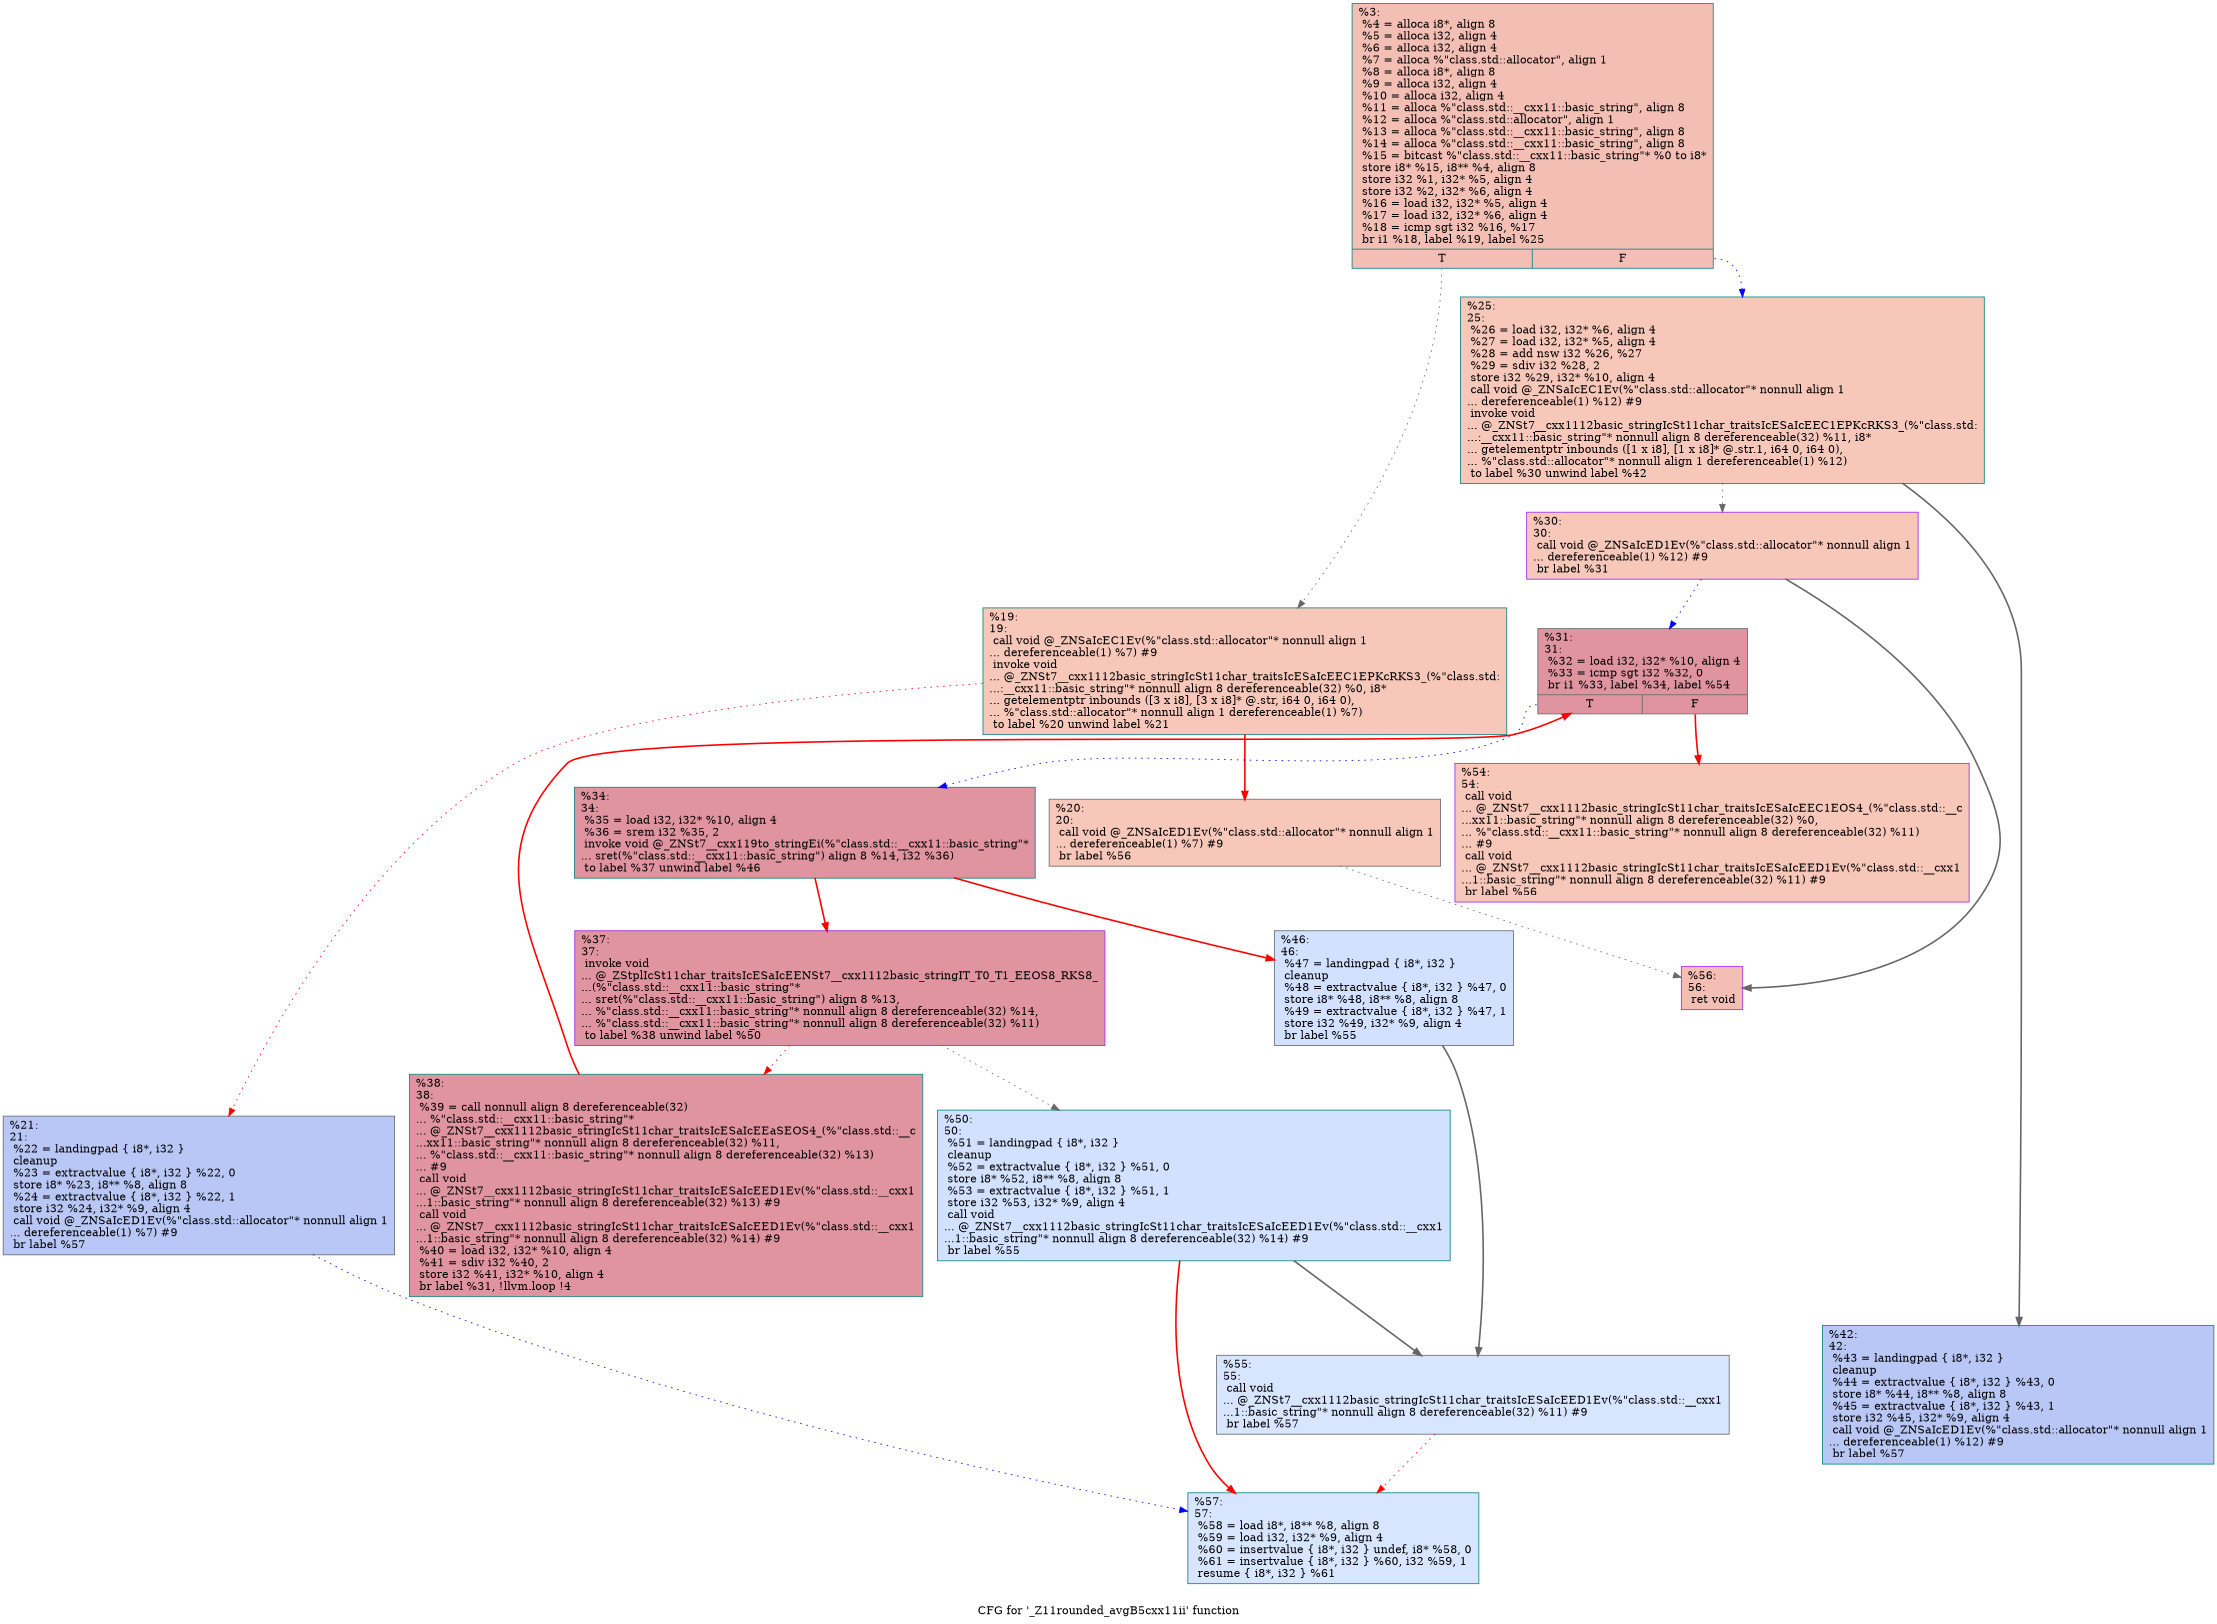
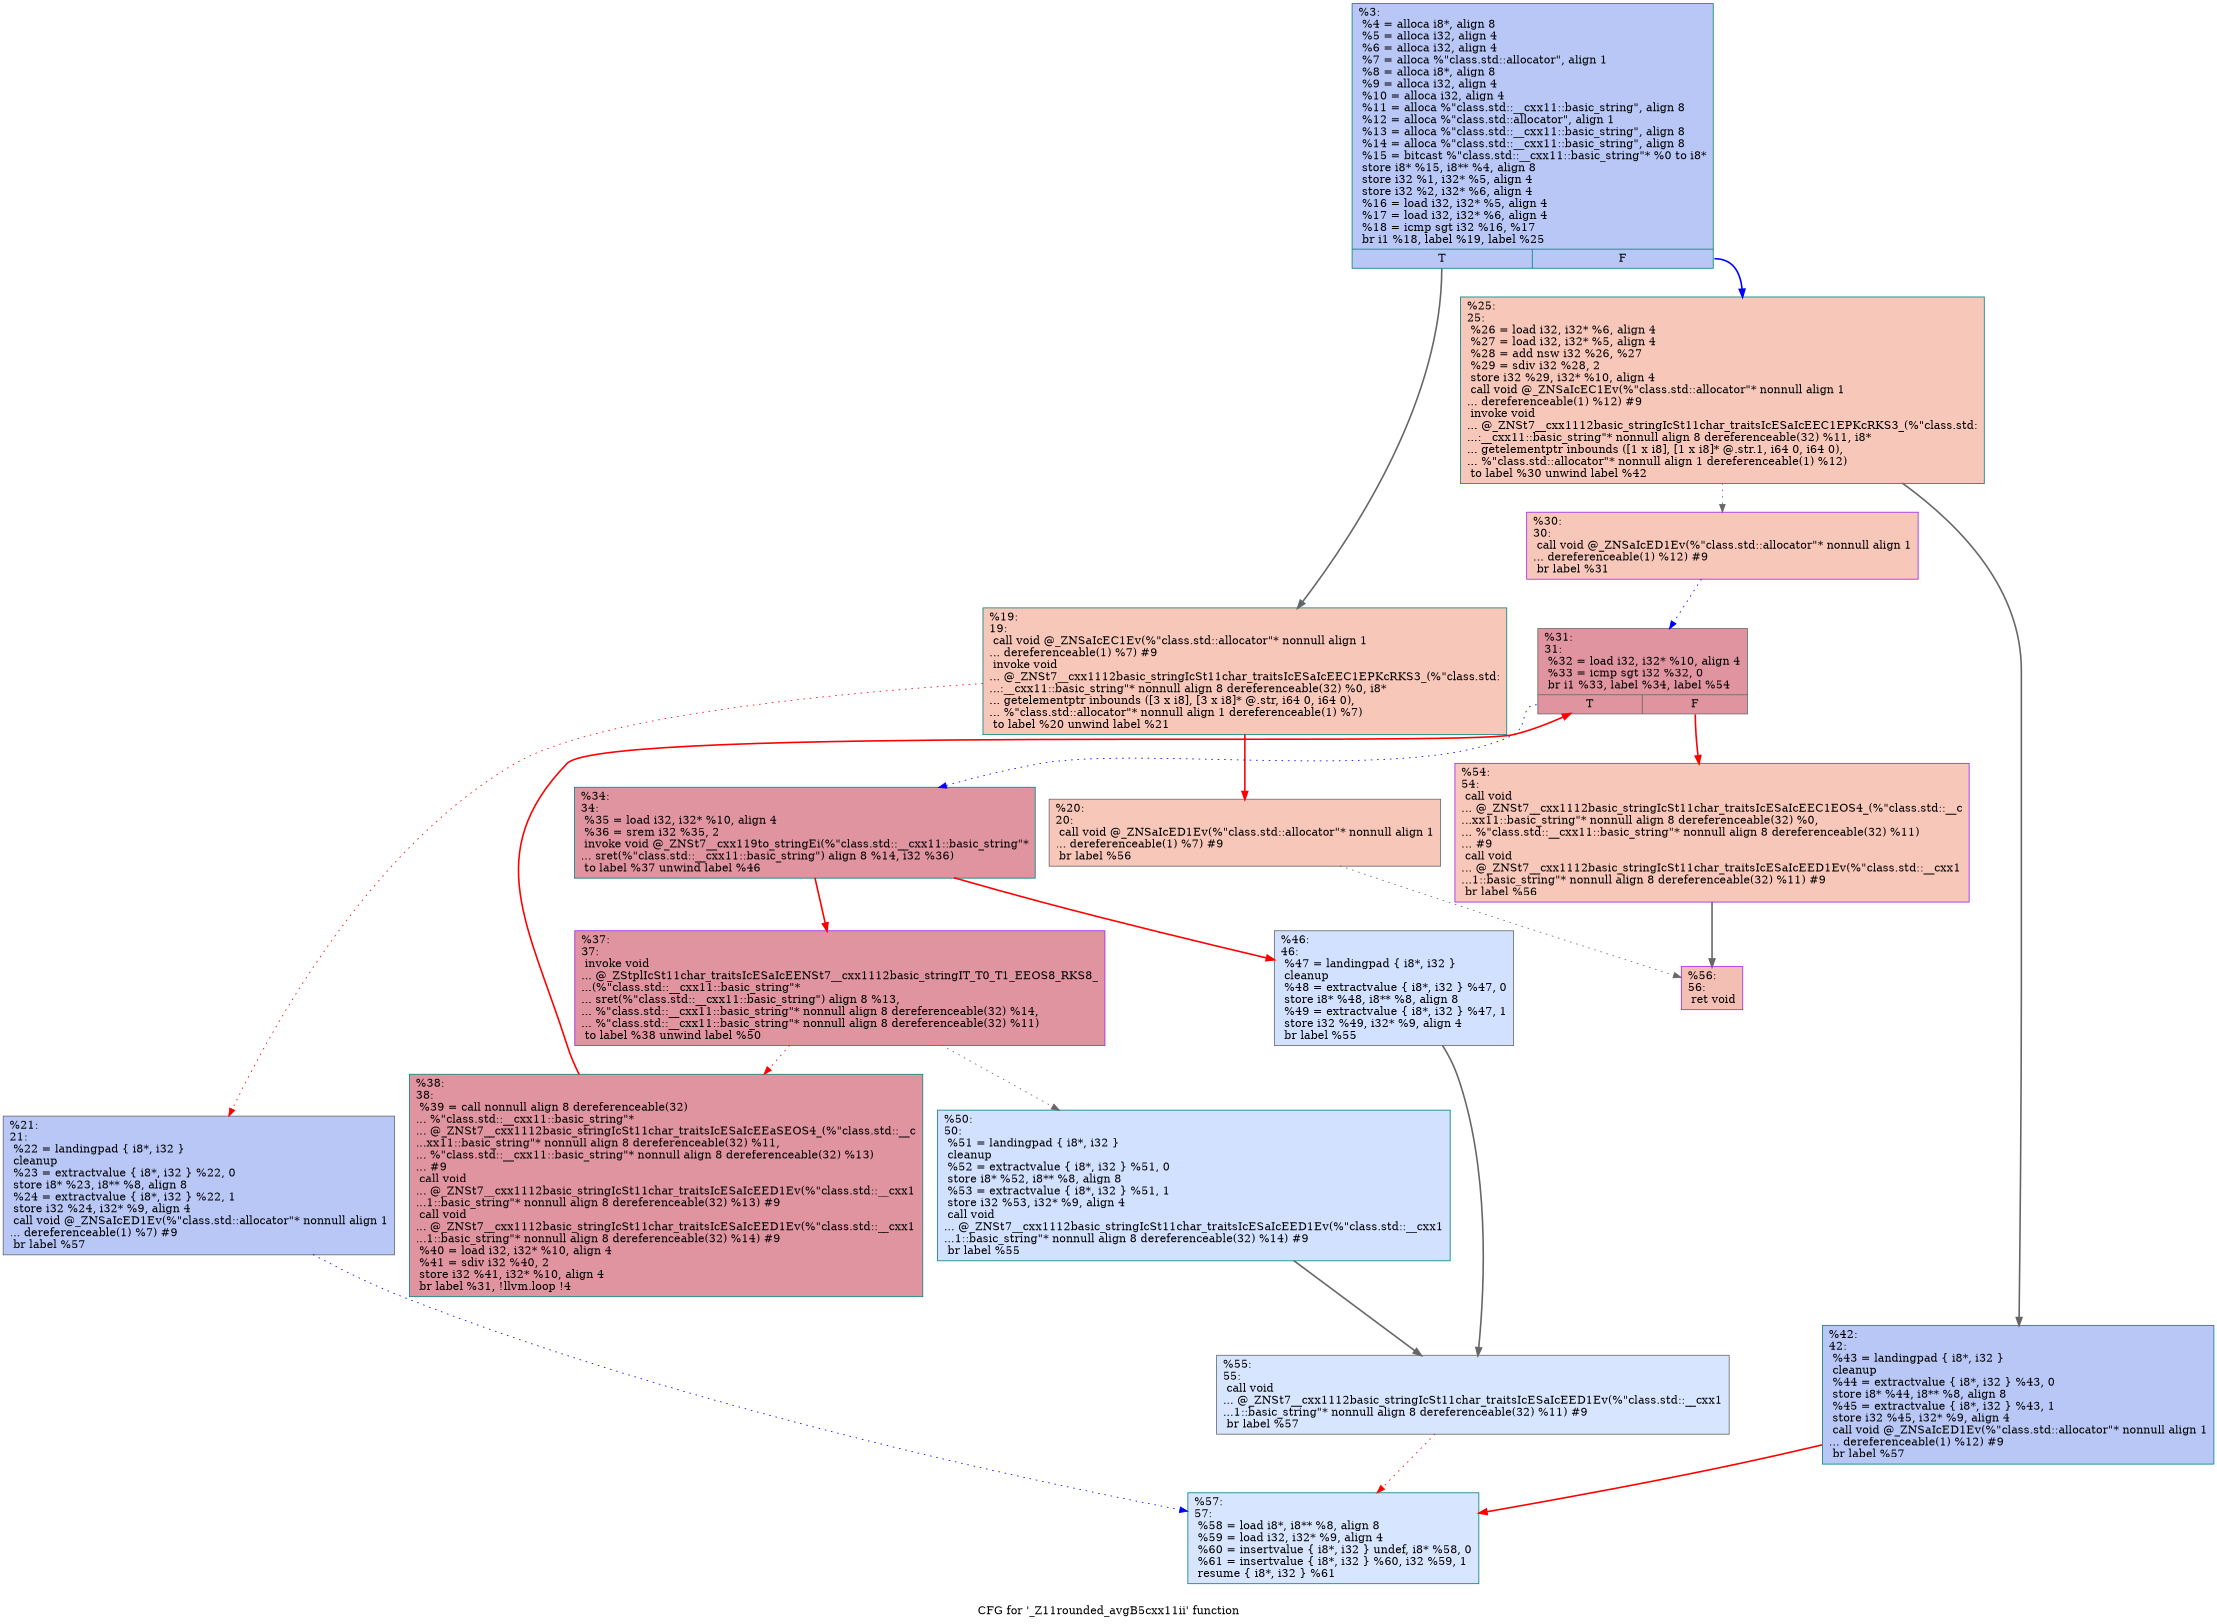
(1533, 136) -> (1533, 136)
(1735, 268) -> (1735, 268)
(1398, 445) -> (1398, 445)
(1998, 823) -> (1712, 930)
(1180, 1380) -> (1655, 1481)
